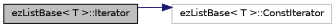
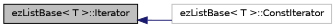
(150, 7) -> (160, 20)
